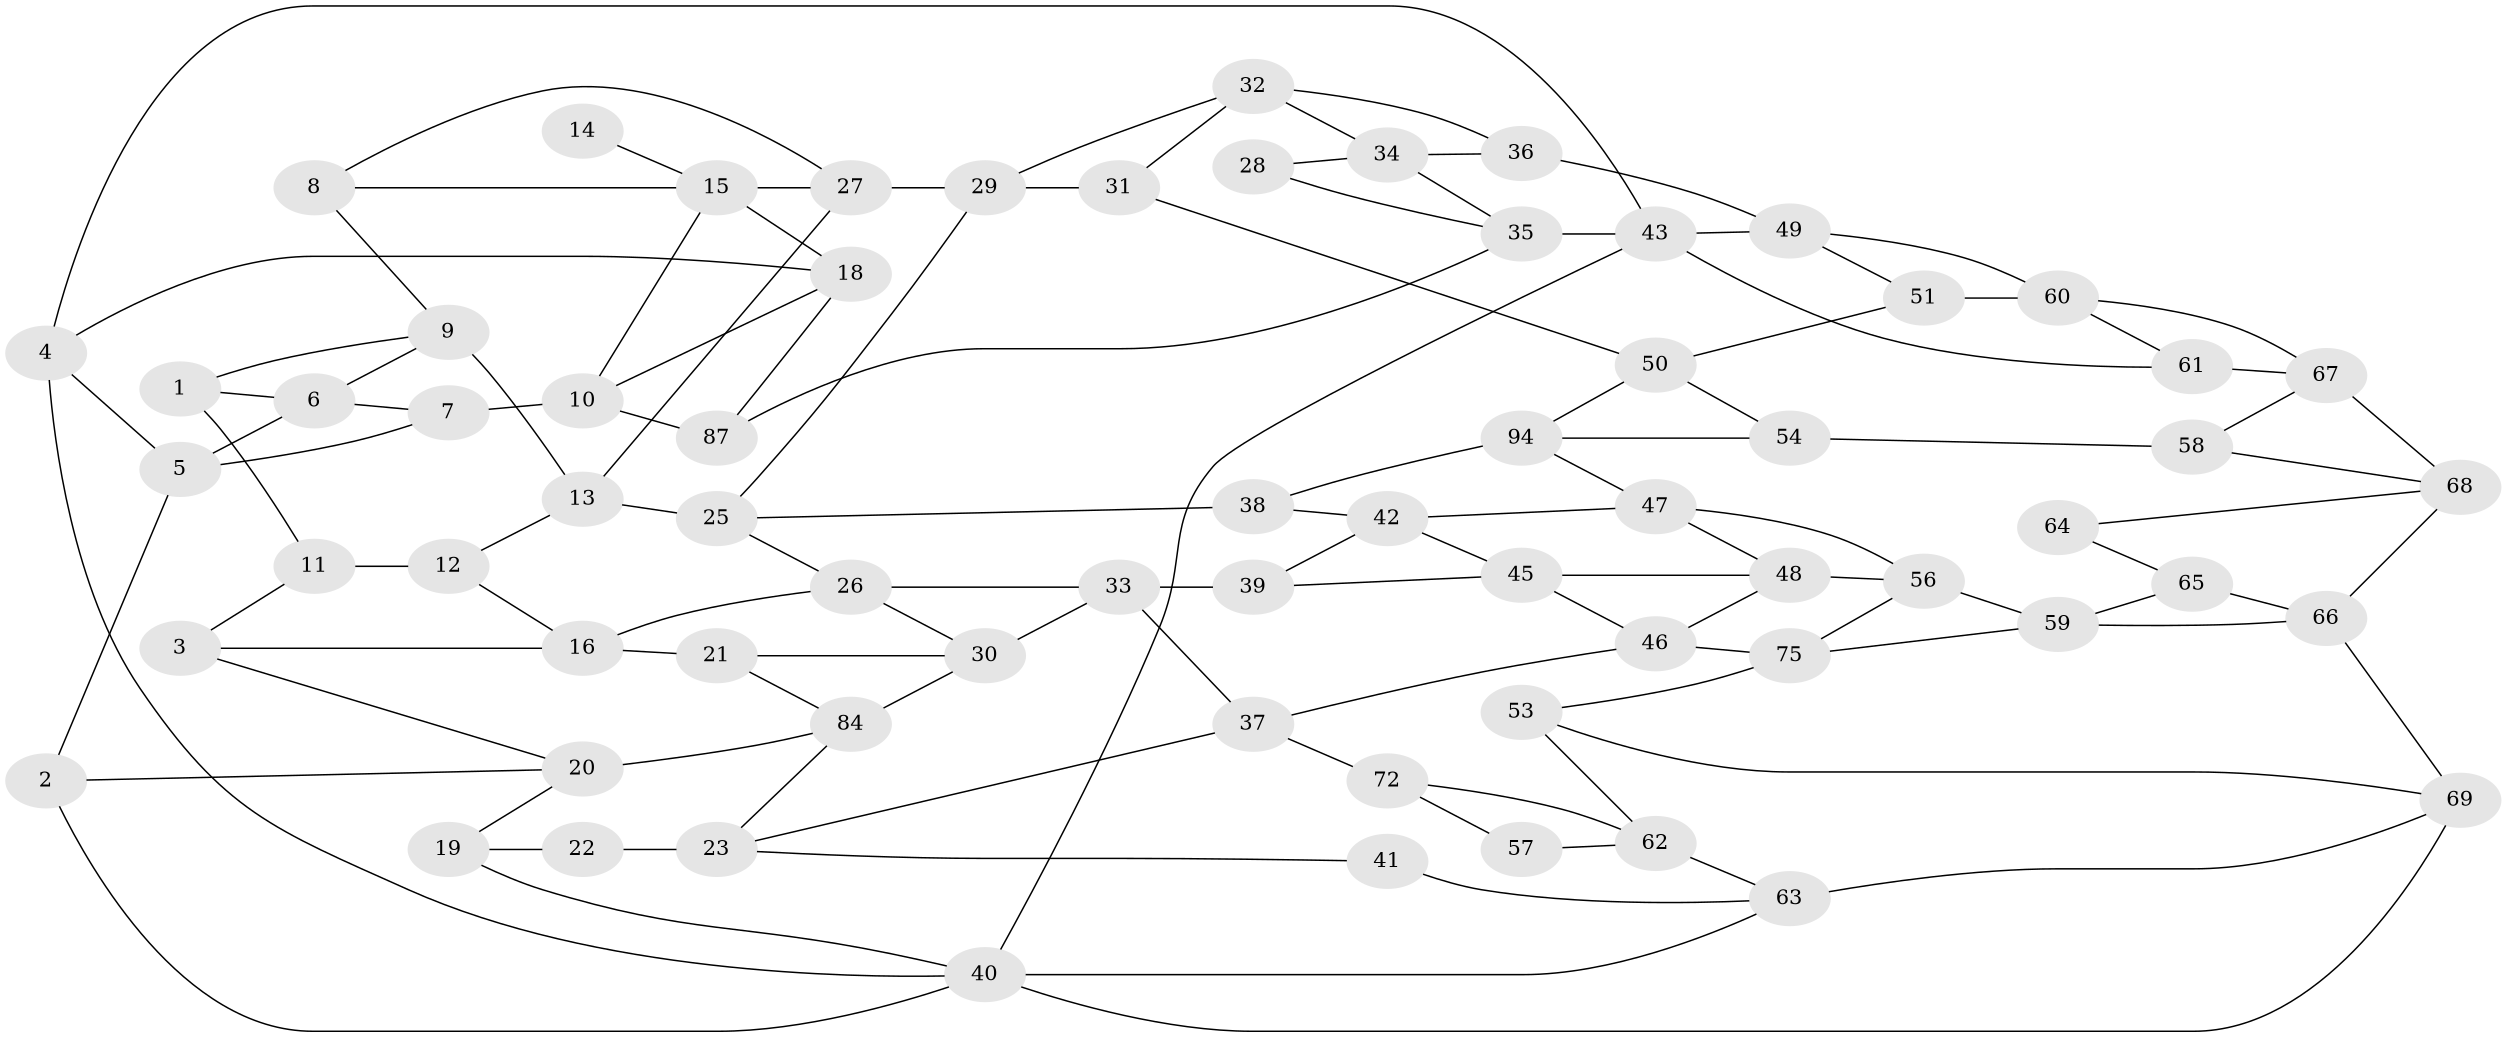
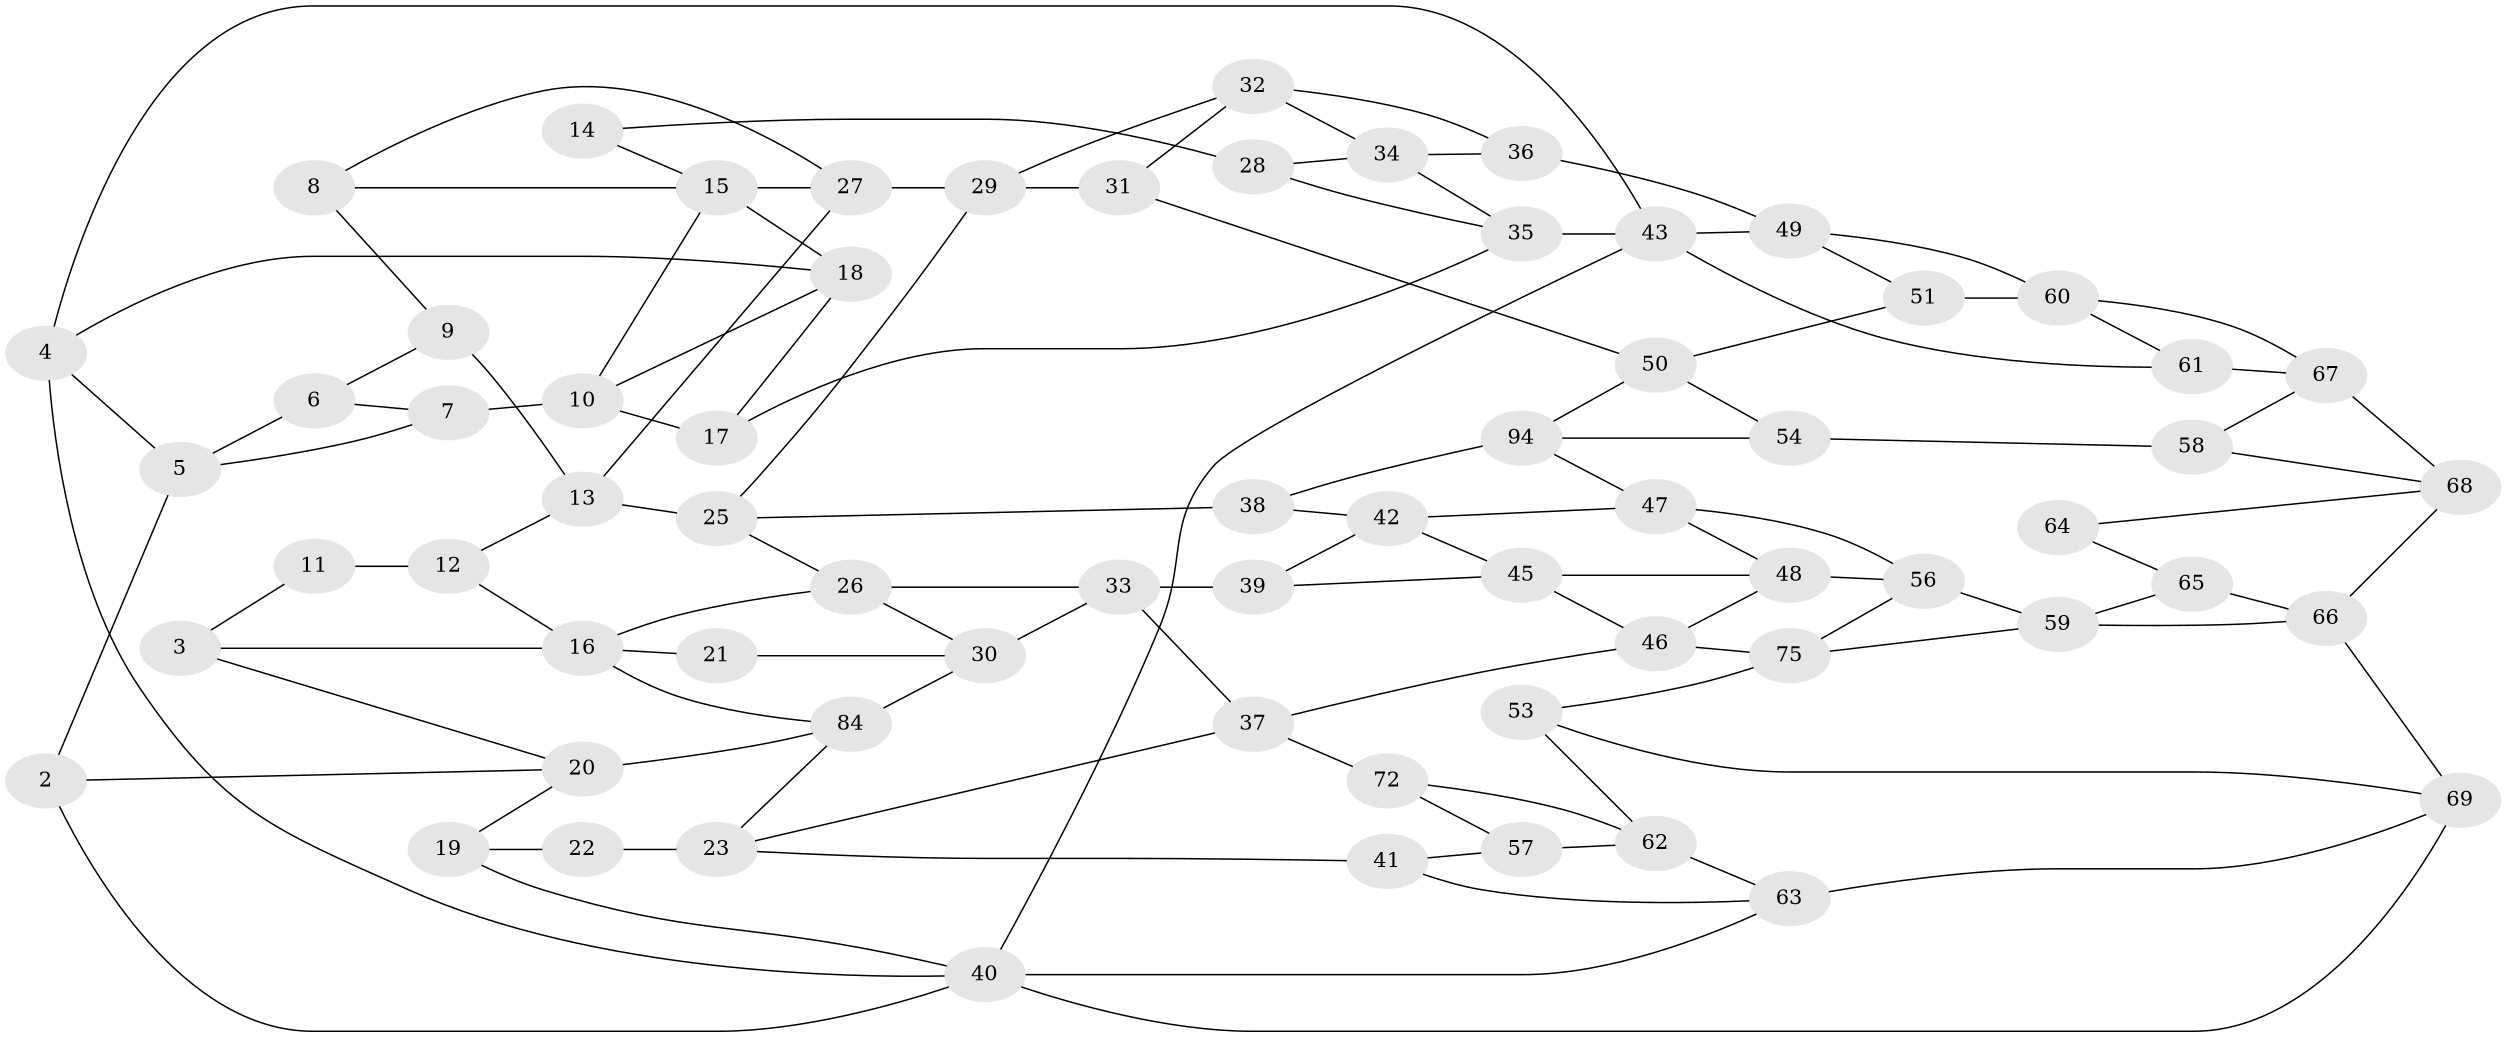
none -> (921, 119)
(180, 389) -> none
(717, 438) -> (717, 438)
(784, 690) -> (709, 705)
none -> (1454, 855)
